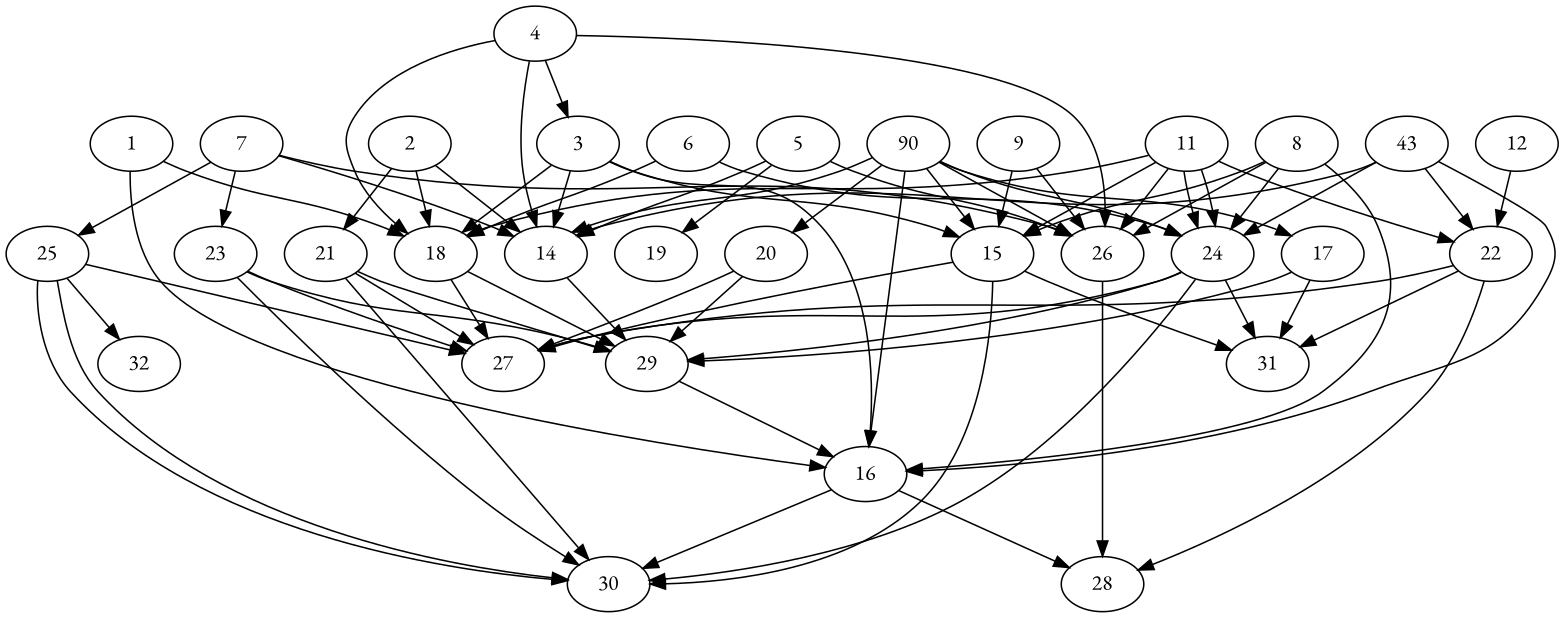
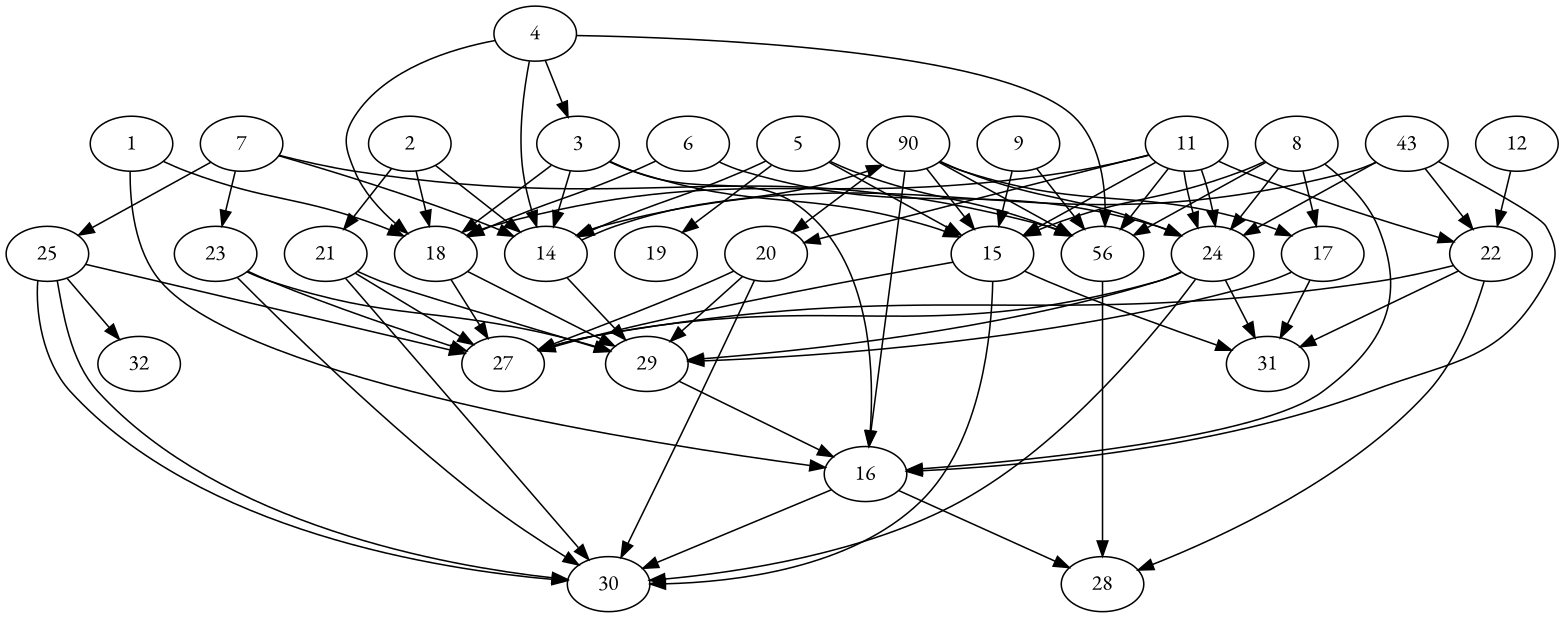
none -> (1308, 191)
none -> (888, 195)
(731, 196) -> (723, 201)
none -> (984, 197)
(1103, 254) -> (1103, 254)
none -> (692, 412)
